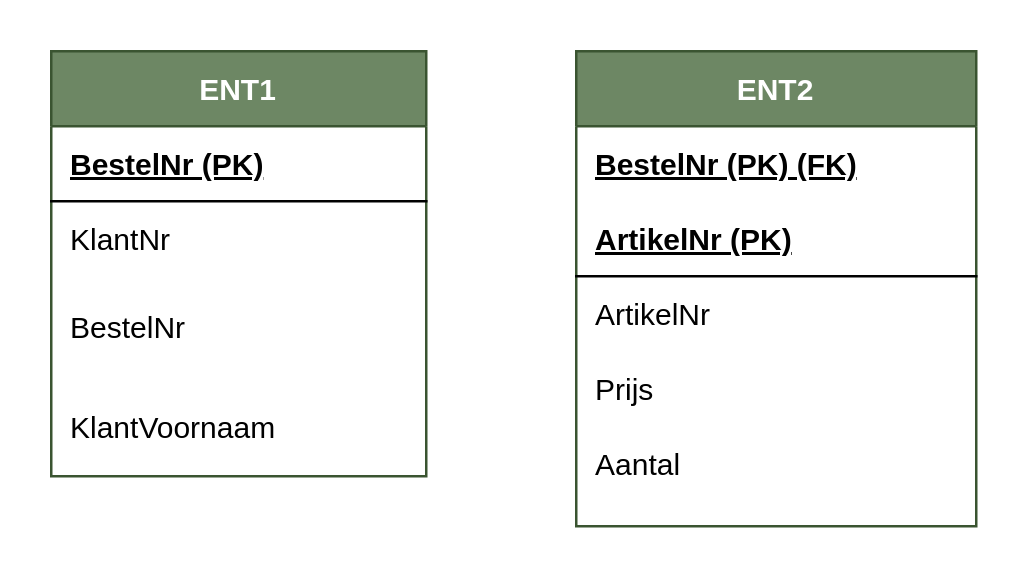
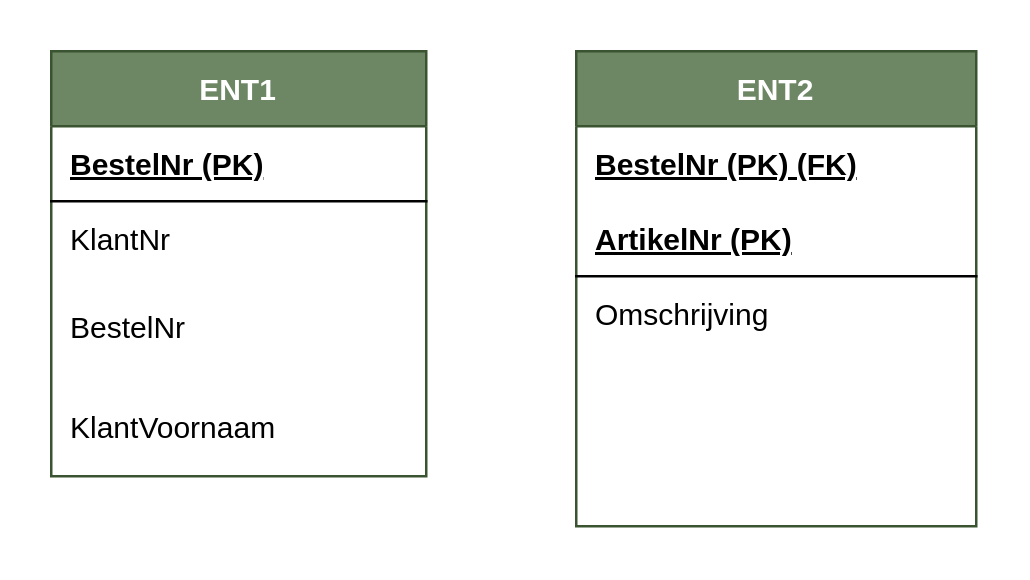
(663, 315) -> (688, 315)
(776, 389) -> none
(776, 464) -> none
